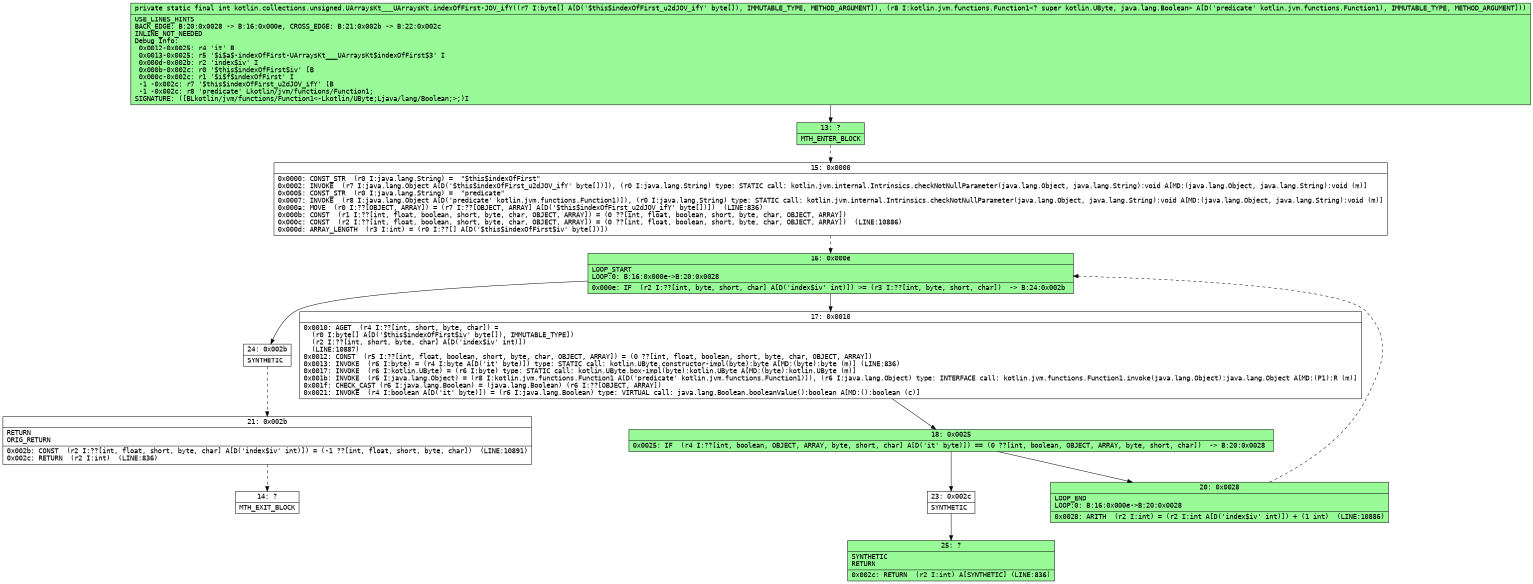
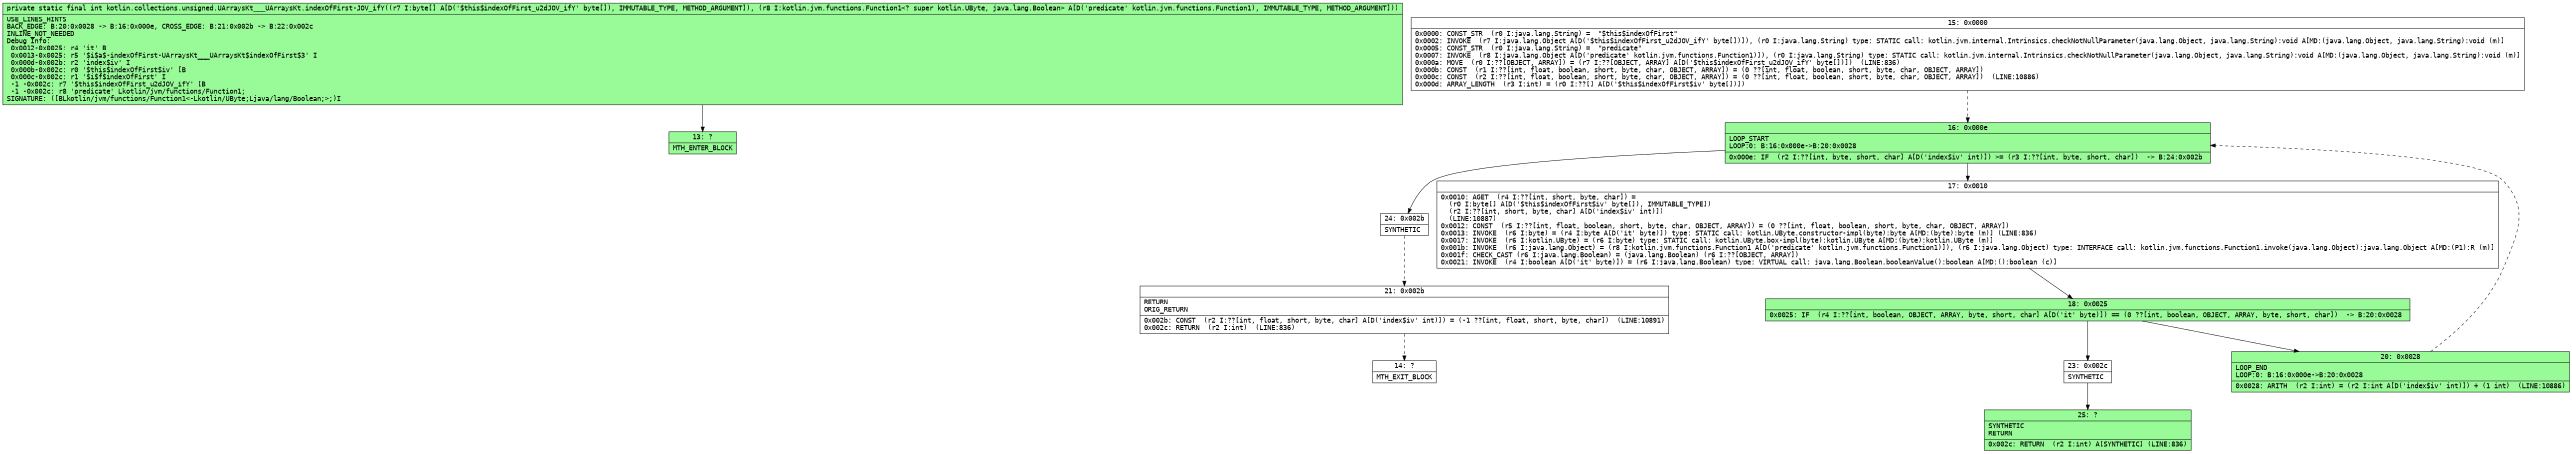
(831, 151) -> none
